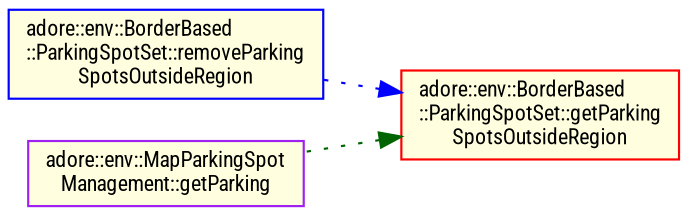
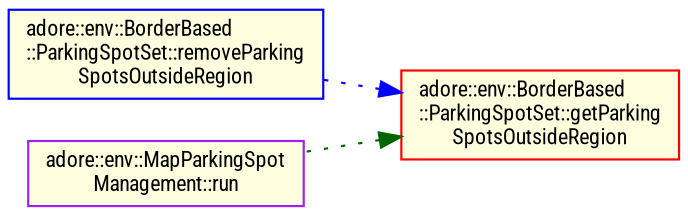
(166, 174) -> (166, 174)
